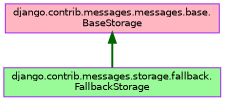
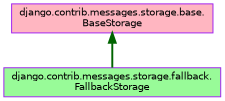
(112, 18) -> (112, 18)
